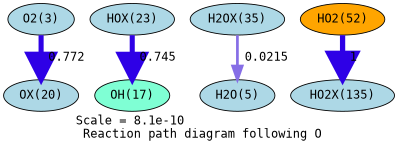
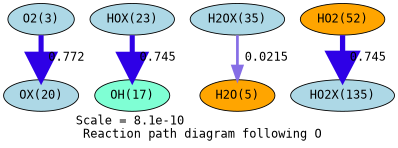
(350, 57) -> (364, 57)
(237, 96) -> (237, 96)
